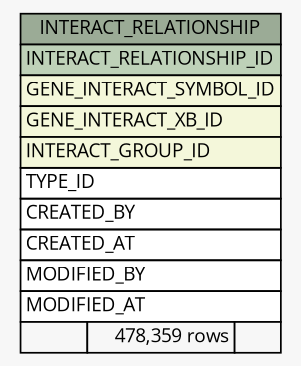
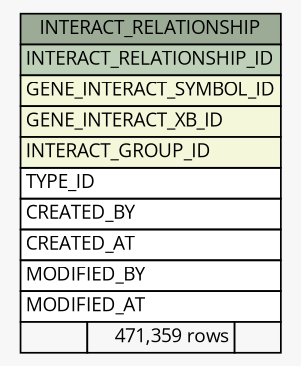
(172, 337) -> (172, 337)
